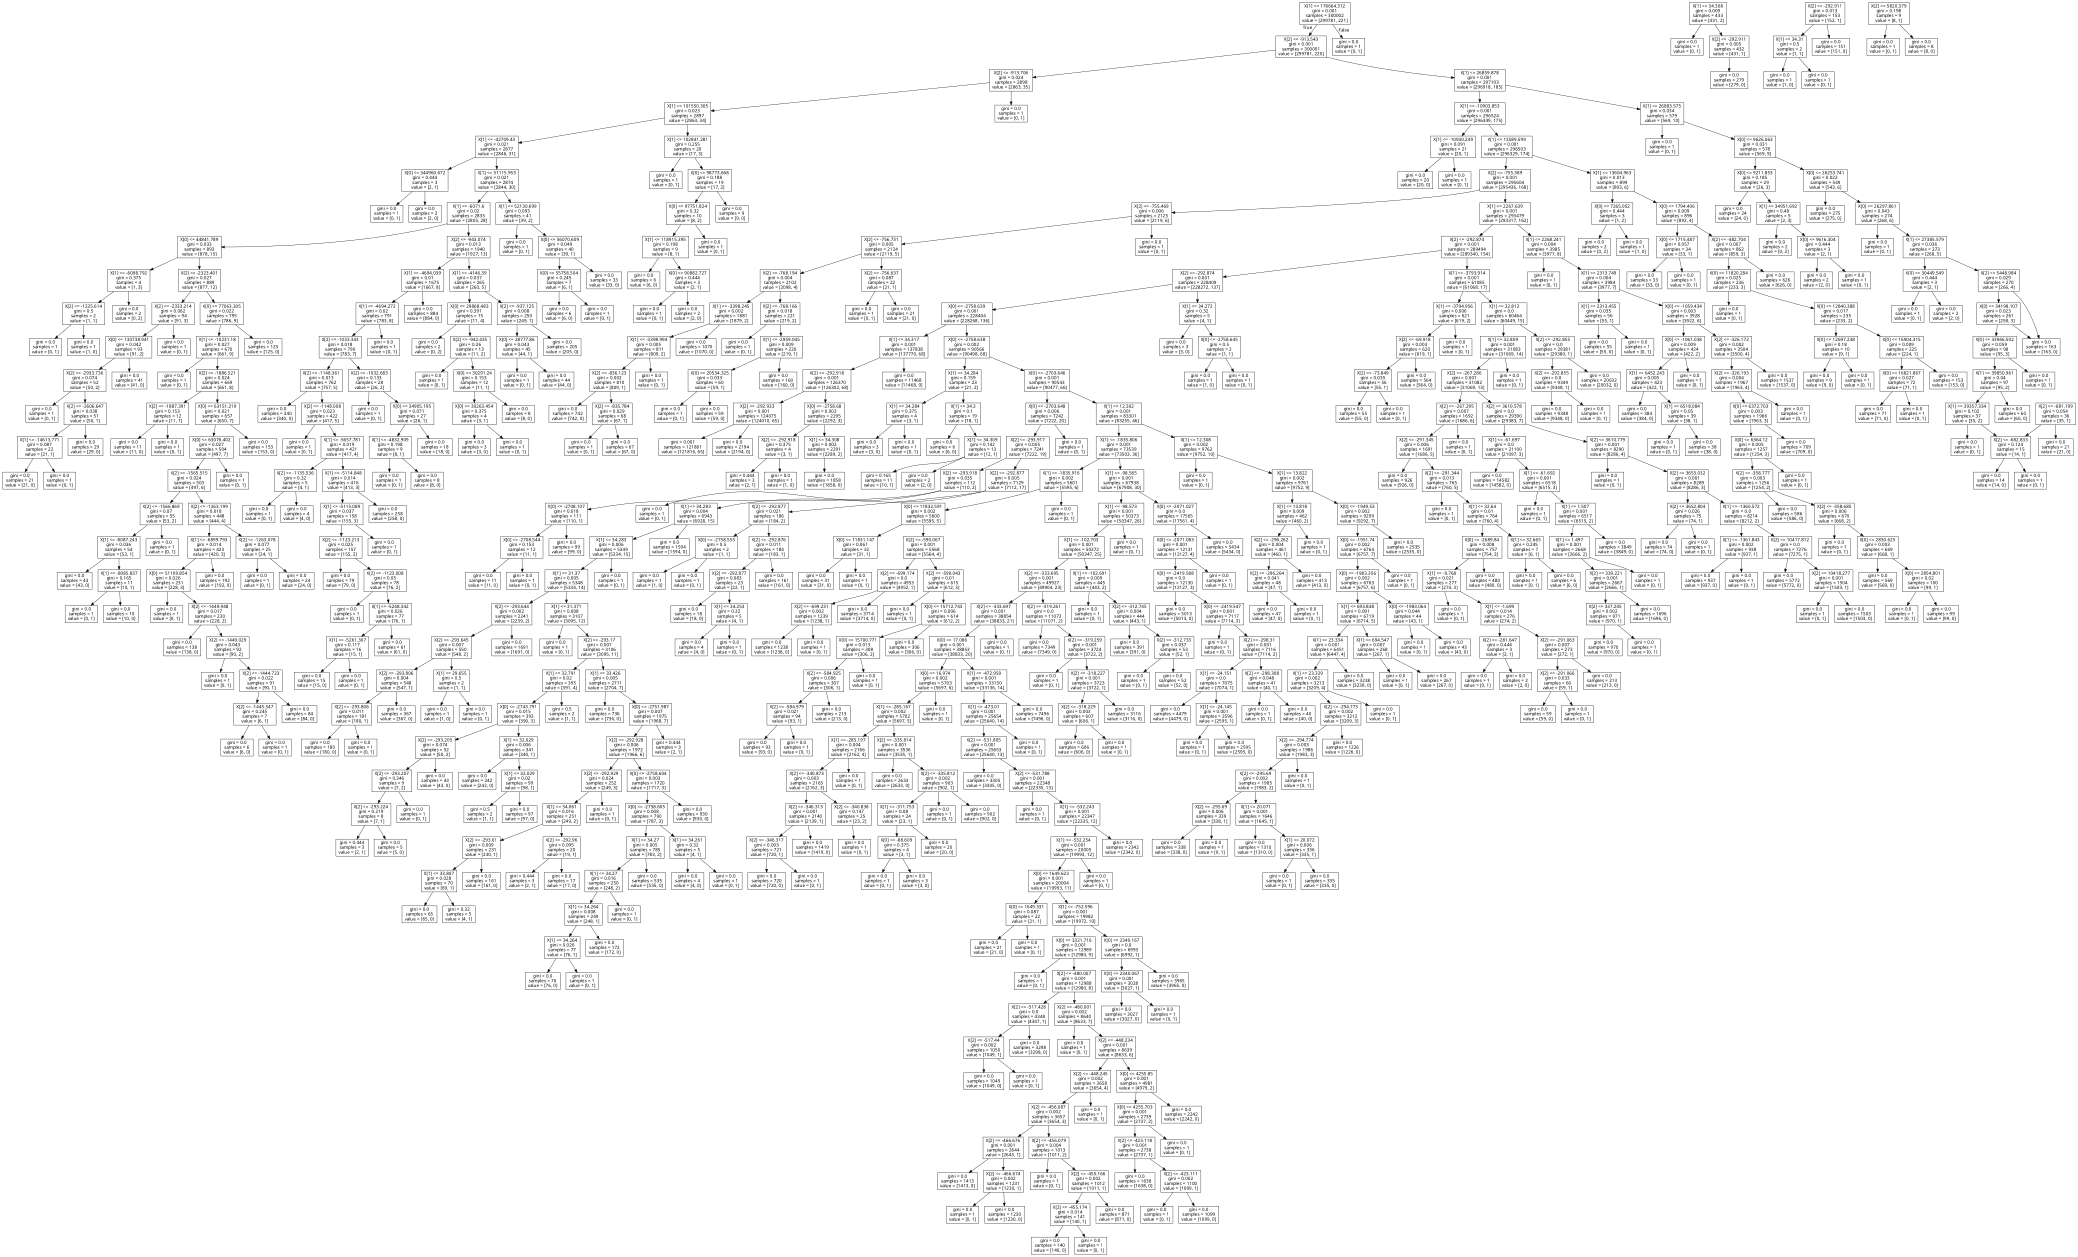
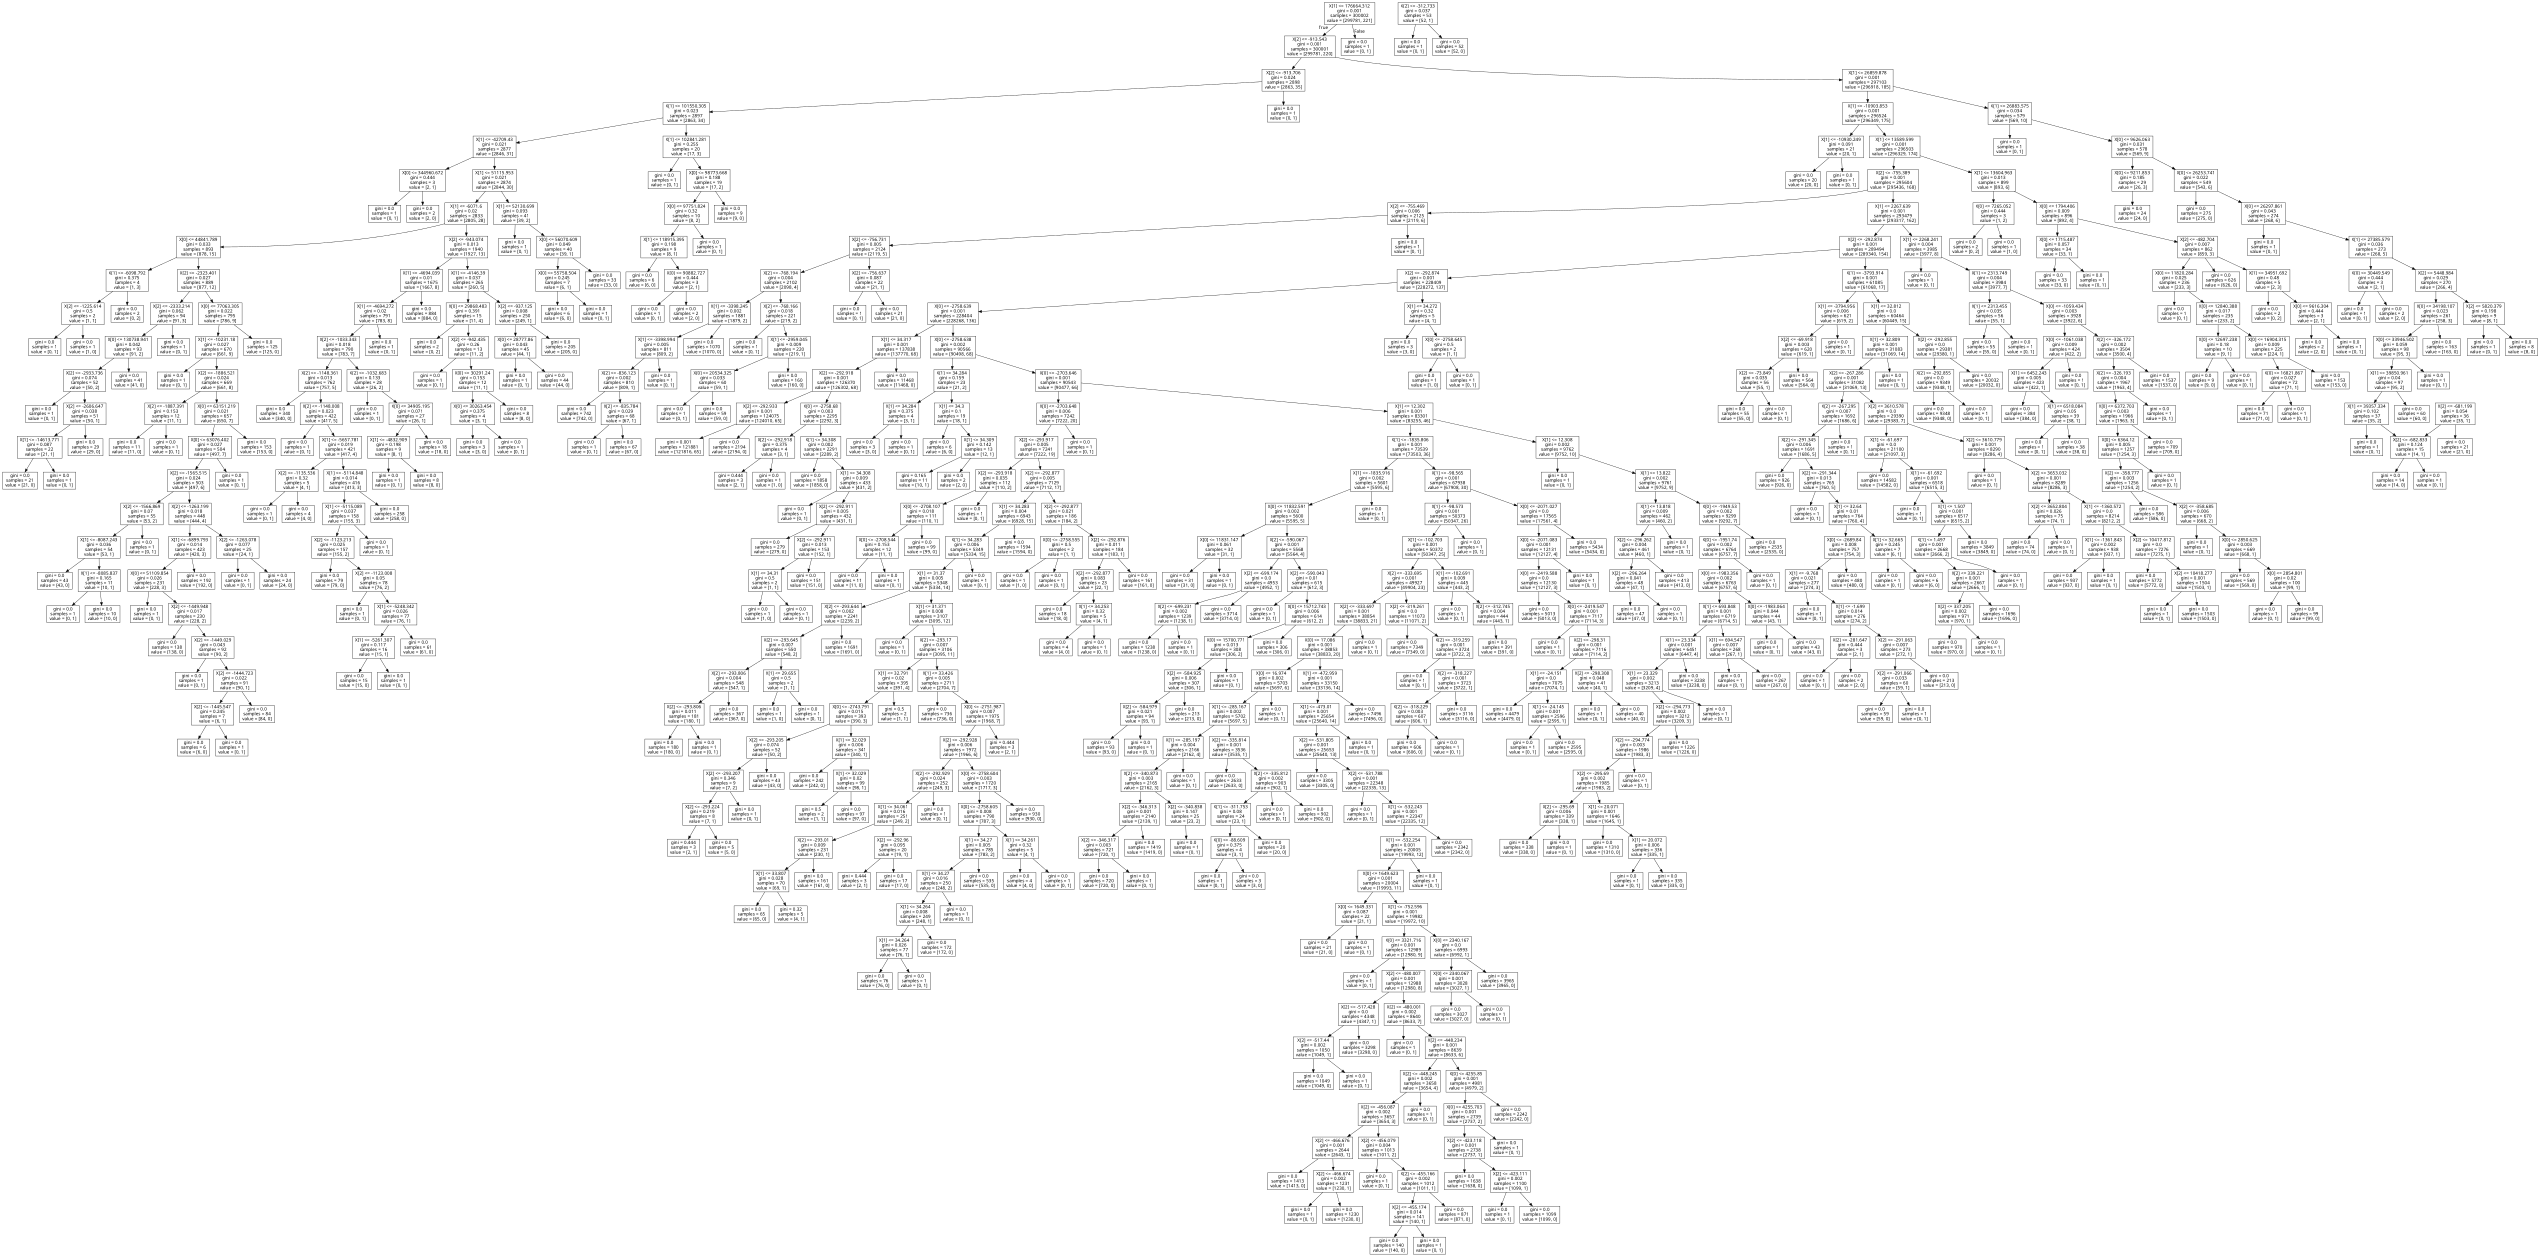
(1766, 196) -> (2230, 263)
(2029, 312) -> (2459, 296)
none -> (837, 463)
none -> (826, 529)
(1150, 630) -> none
